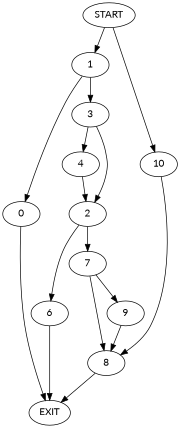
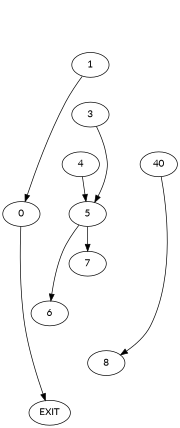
(109, 15) -> none
(90, 86) -> none
(86, 136) -> none
(159, 164) -> (159, 164)
(88, 214) -> (88, 214)
(96, 310) -> none
(126, 313) -> none
(50, 360) -> none
(81, 386) -> none
